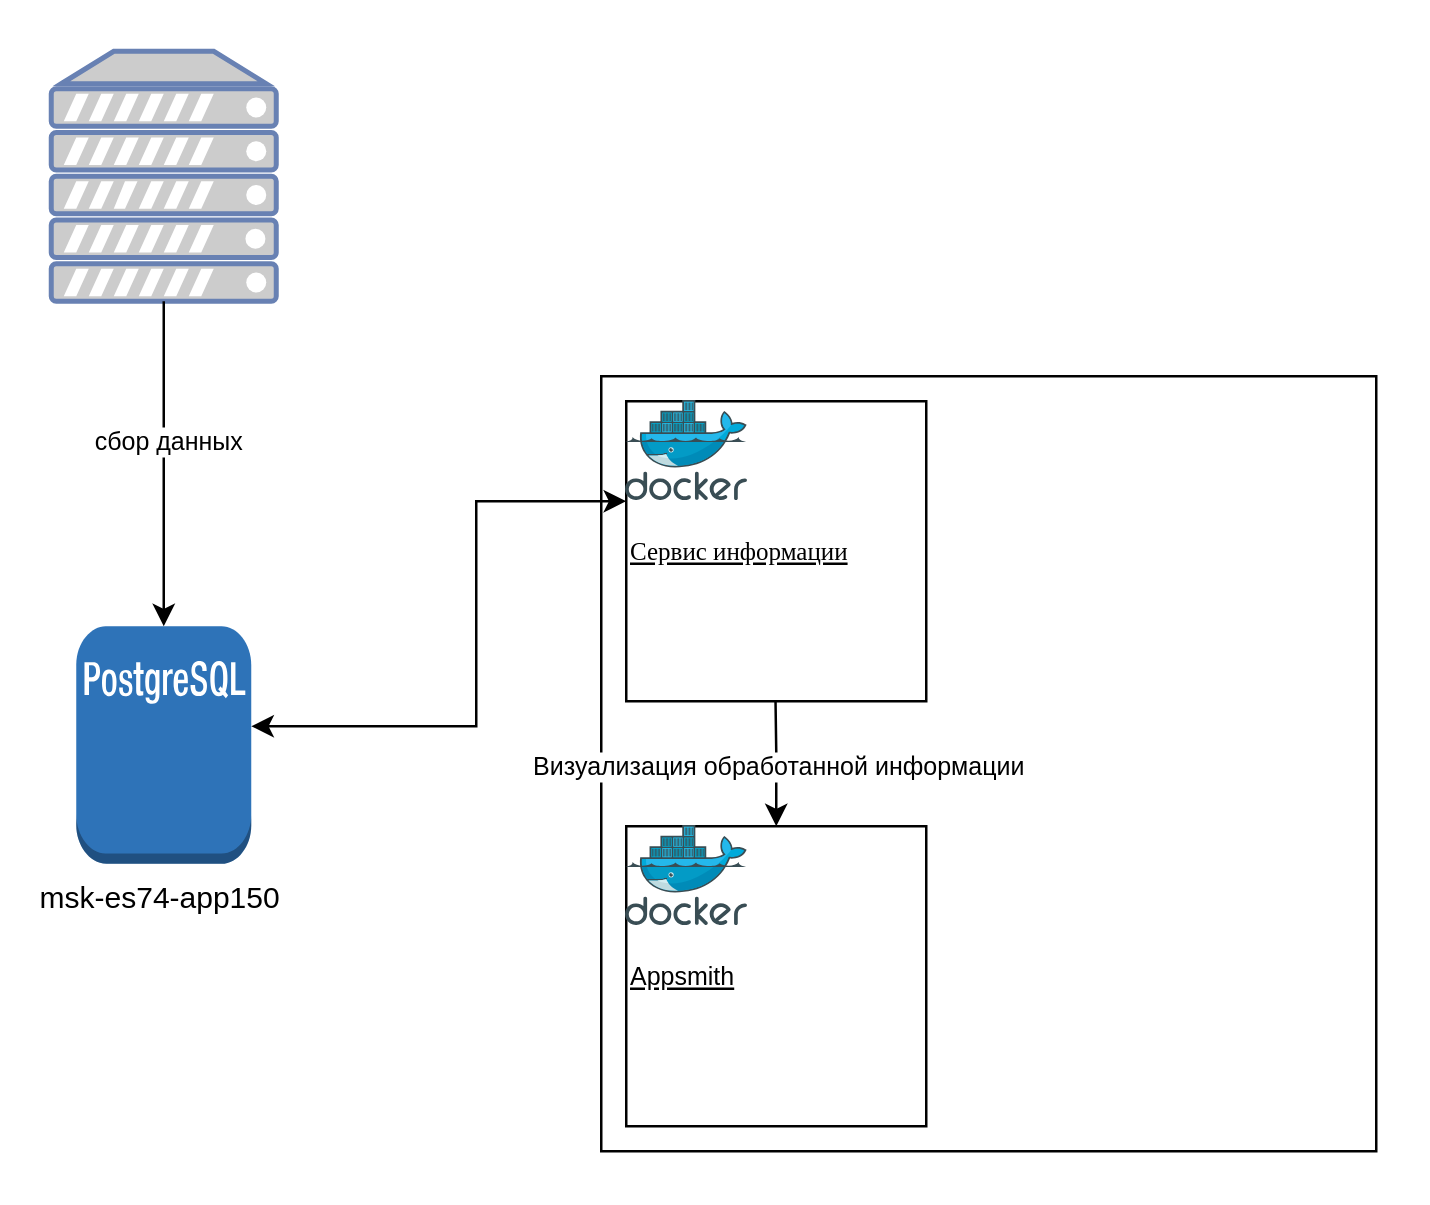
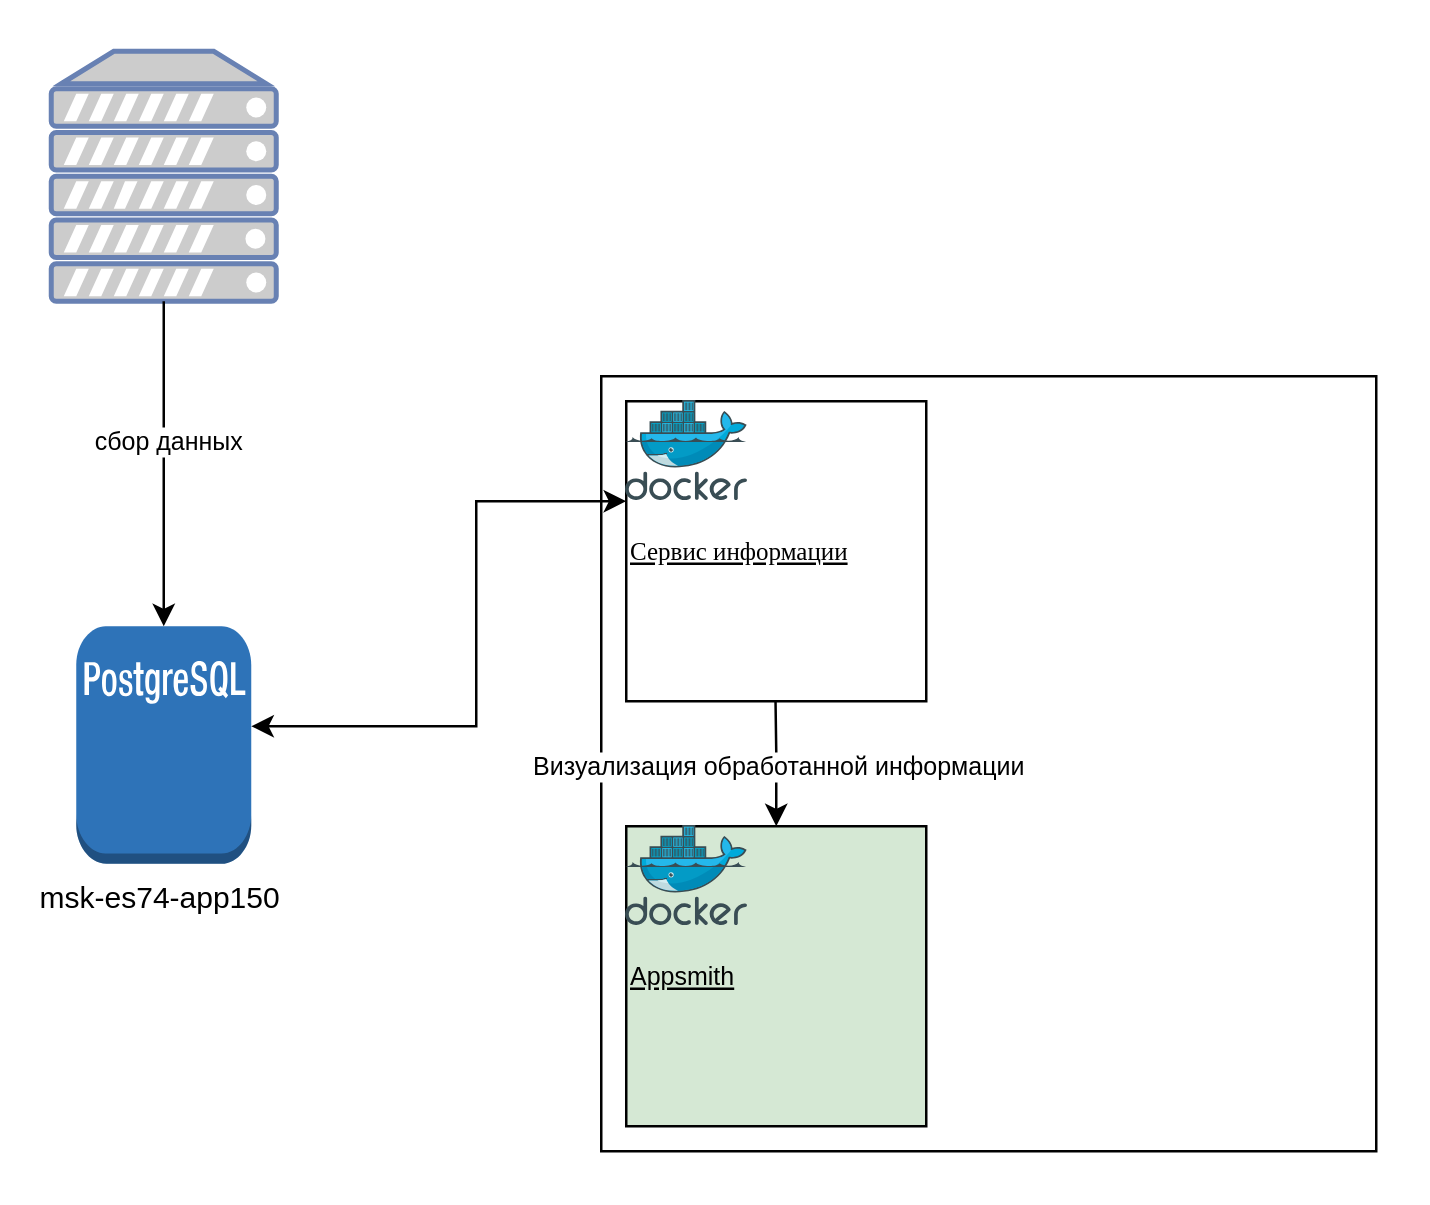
(776, 976) -> (776, 976)
